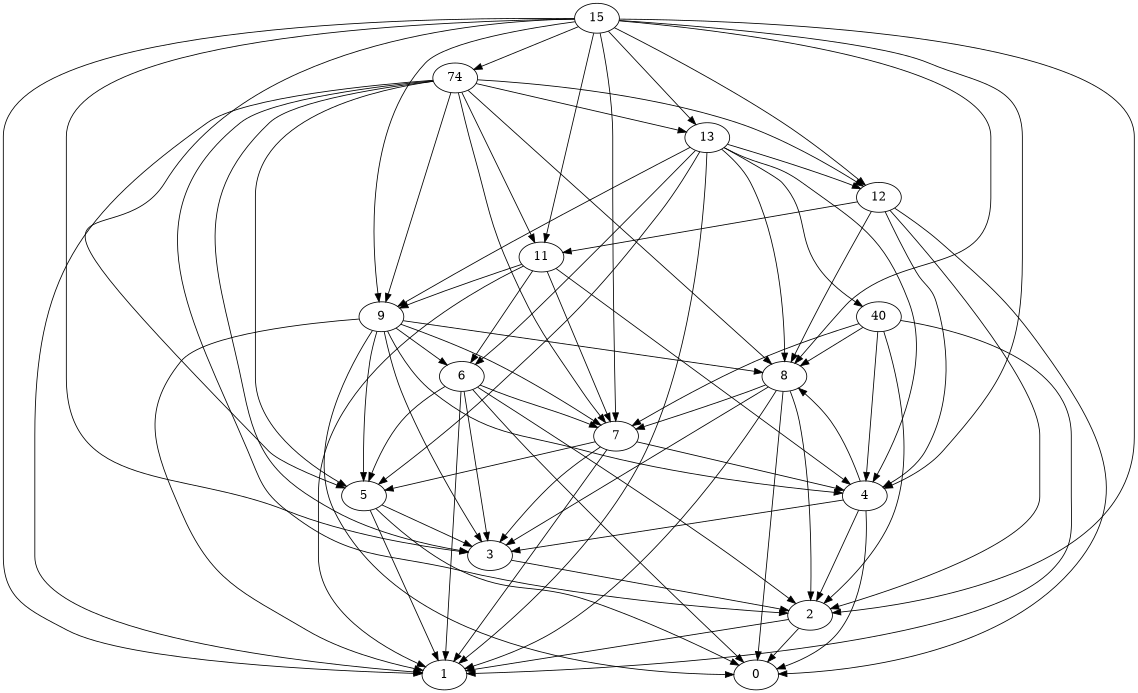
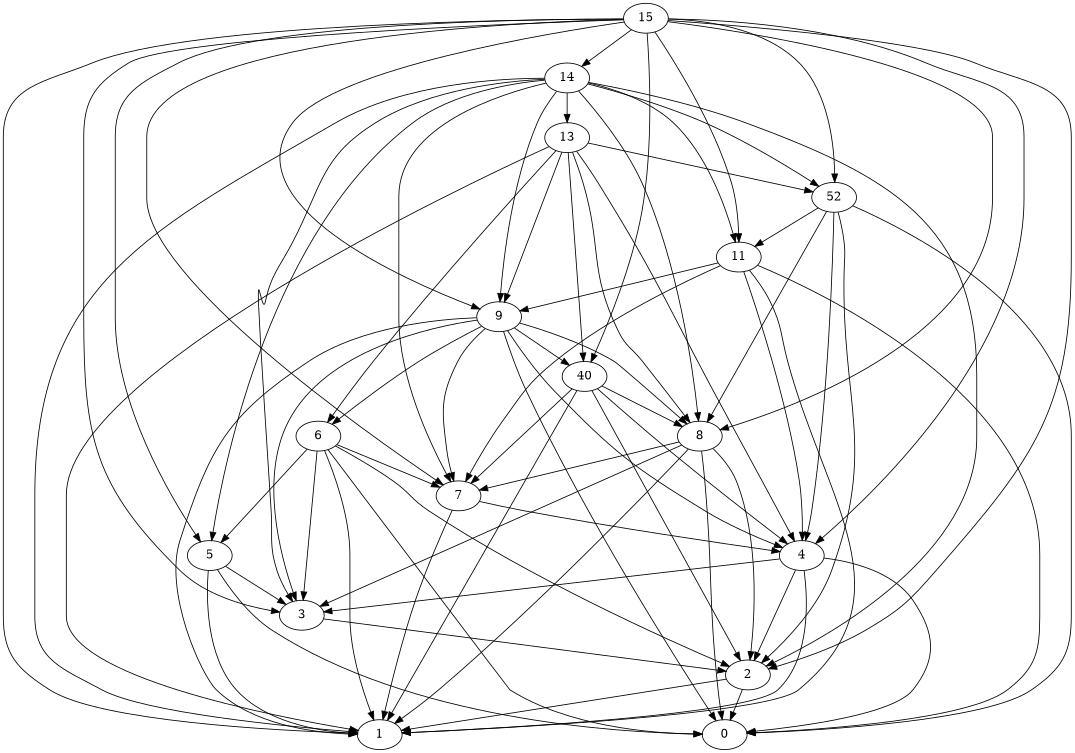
(649, 75) -> (643, 206)
(455, 78) -> (567, 78)
(879, 197) -> (834, 197)
(504, 313) -> (1038, 544)
(558, 329) -> none
(366, 401) -> (538, 344)
(839, 433) -> (768, 694)
(494, 465) -> none
(549, 487) -> none
